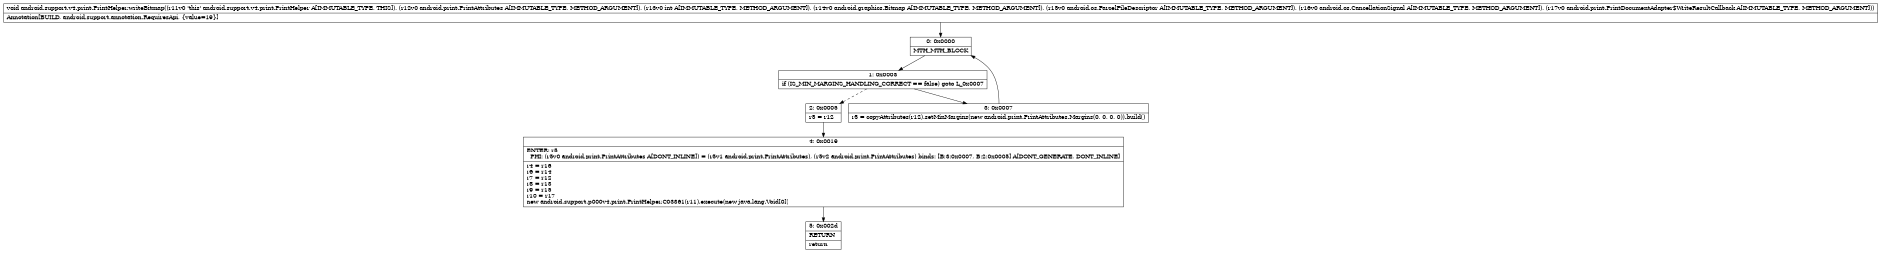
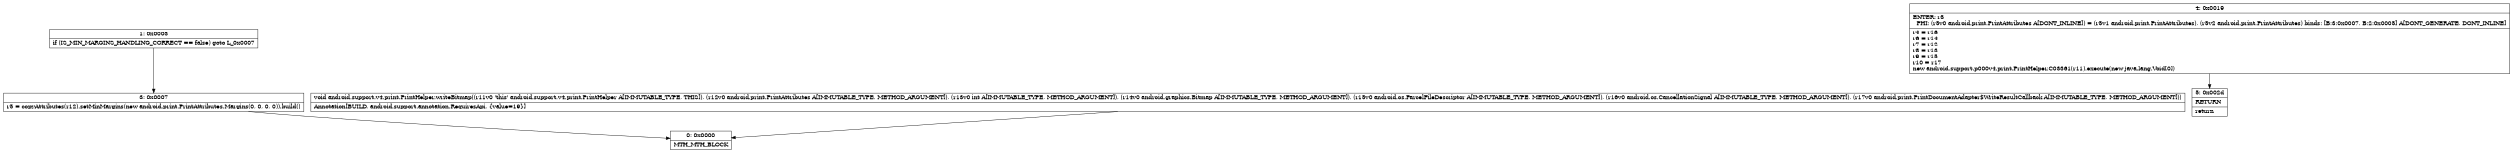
(914, 62) -> none
(823, 113) -> none
